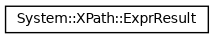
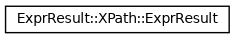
(107, 19) -> (117, 19)
